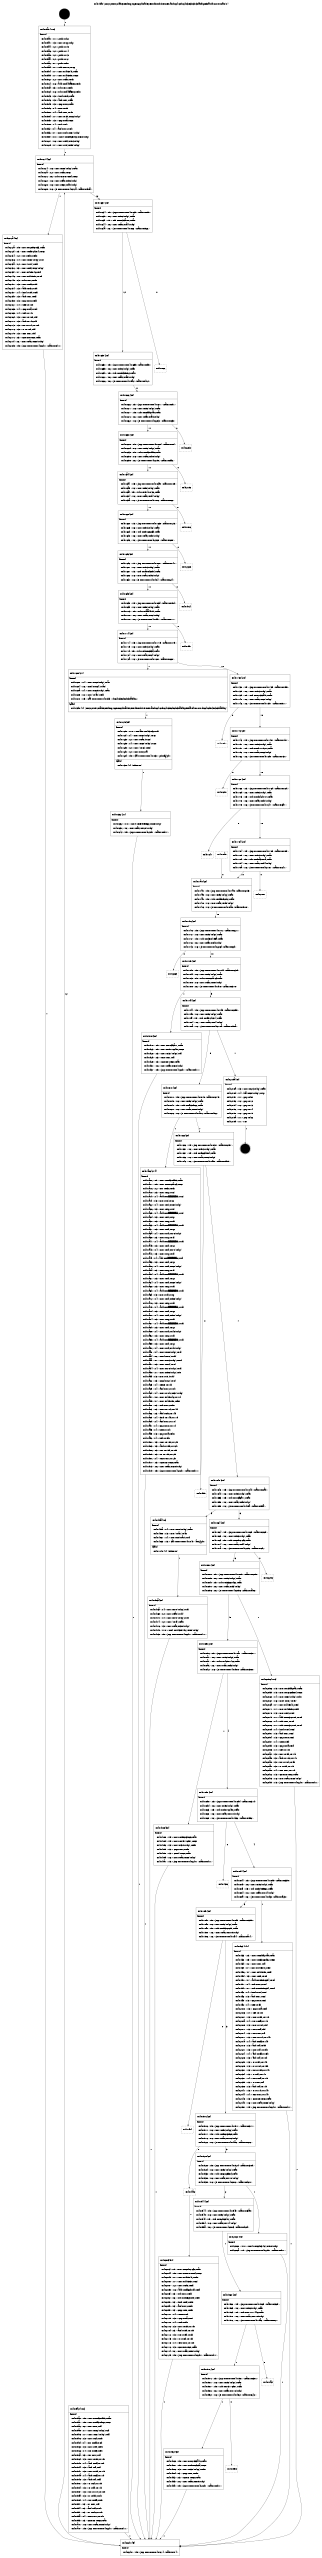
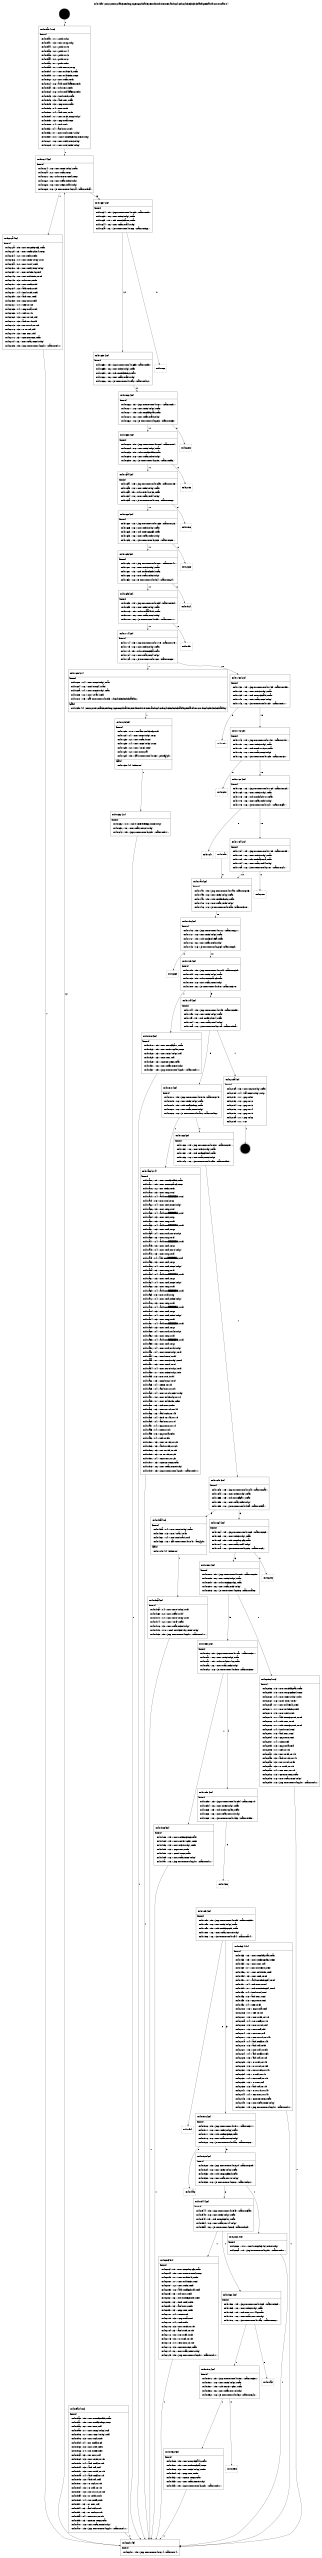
(201, 1493) -> none
(261, 1884) -> none
(189, 2225) -> (213, 2243)
